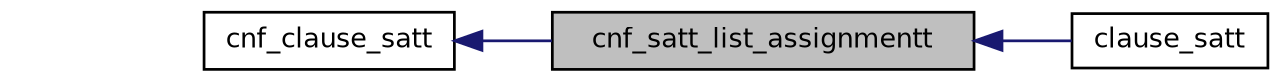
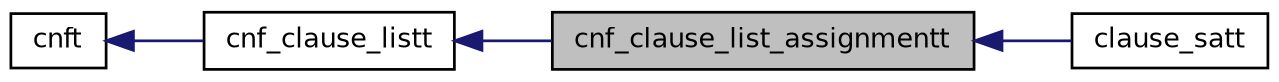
none -> (58, 41)
(329, 41) -> (329, 41)
(763, 41) -> (763, 41)
